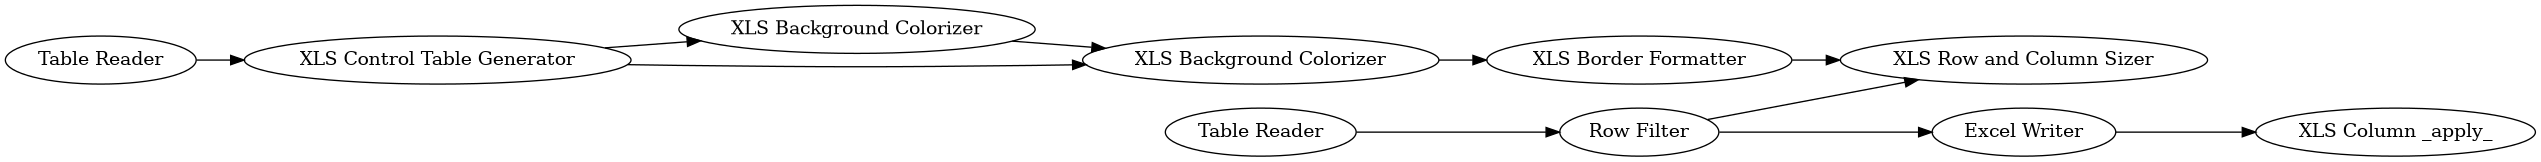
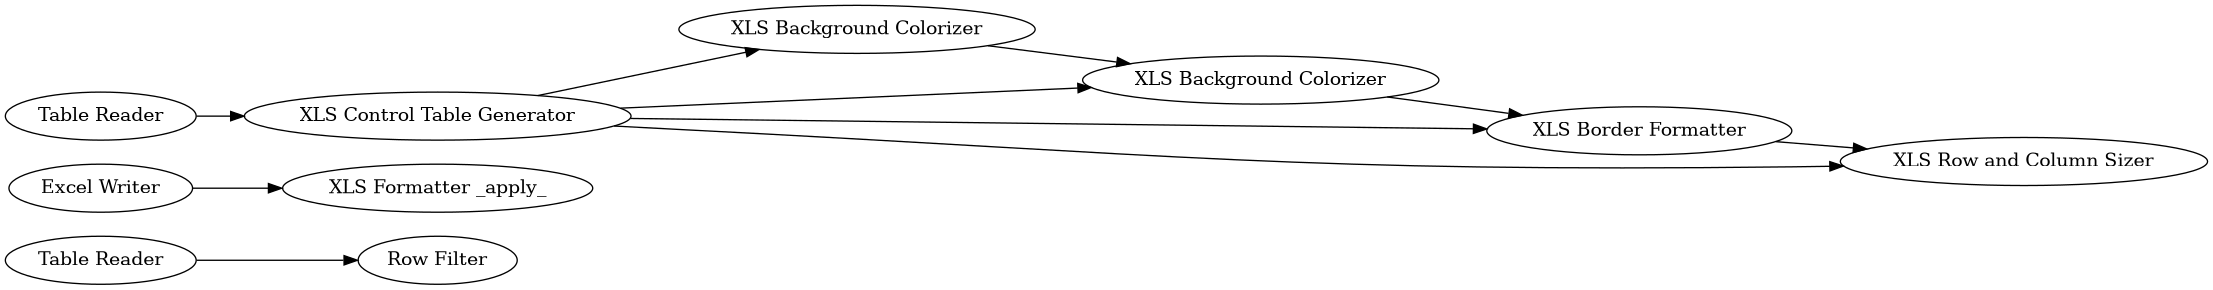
(1806, 101) -> (1222, 159)
none -> (1052, 124)
(1819, 132) -> none
(2396, 132) -> (438, 188)
